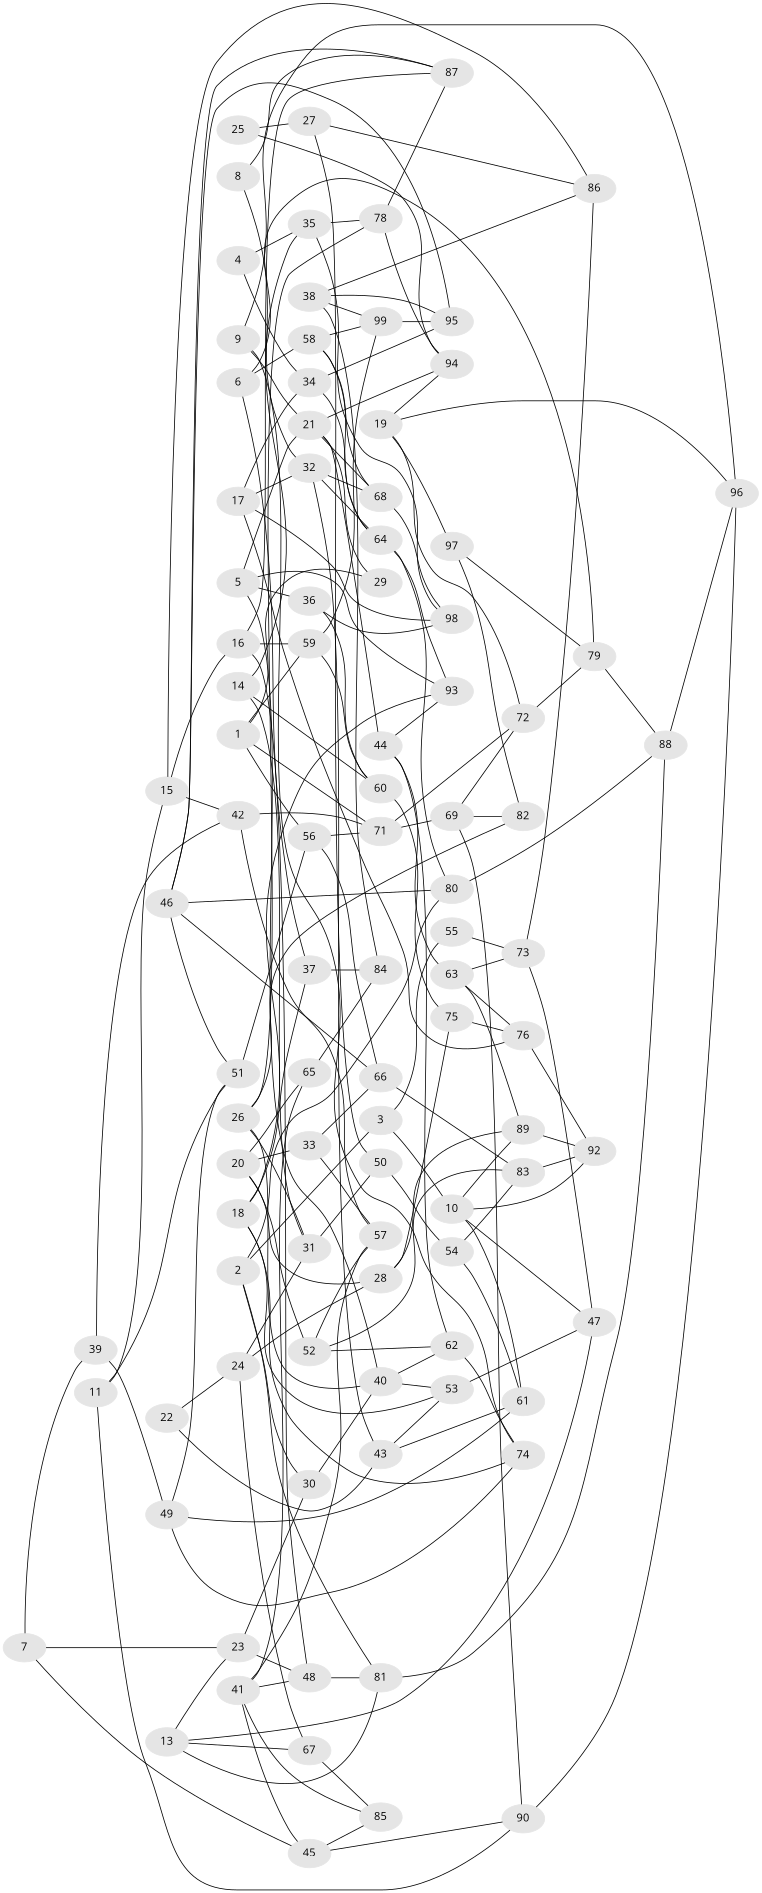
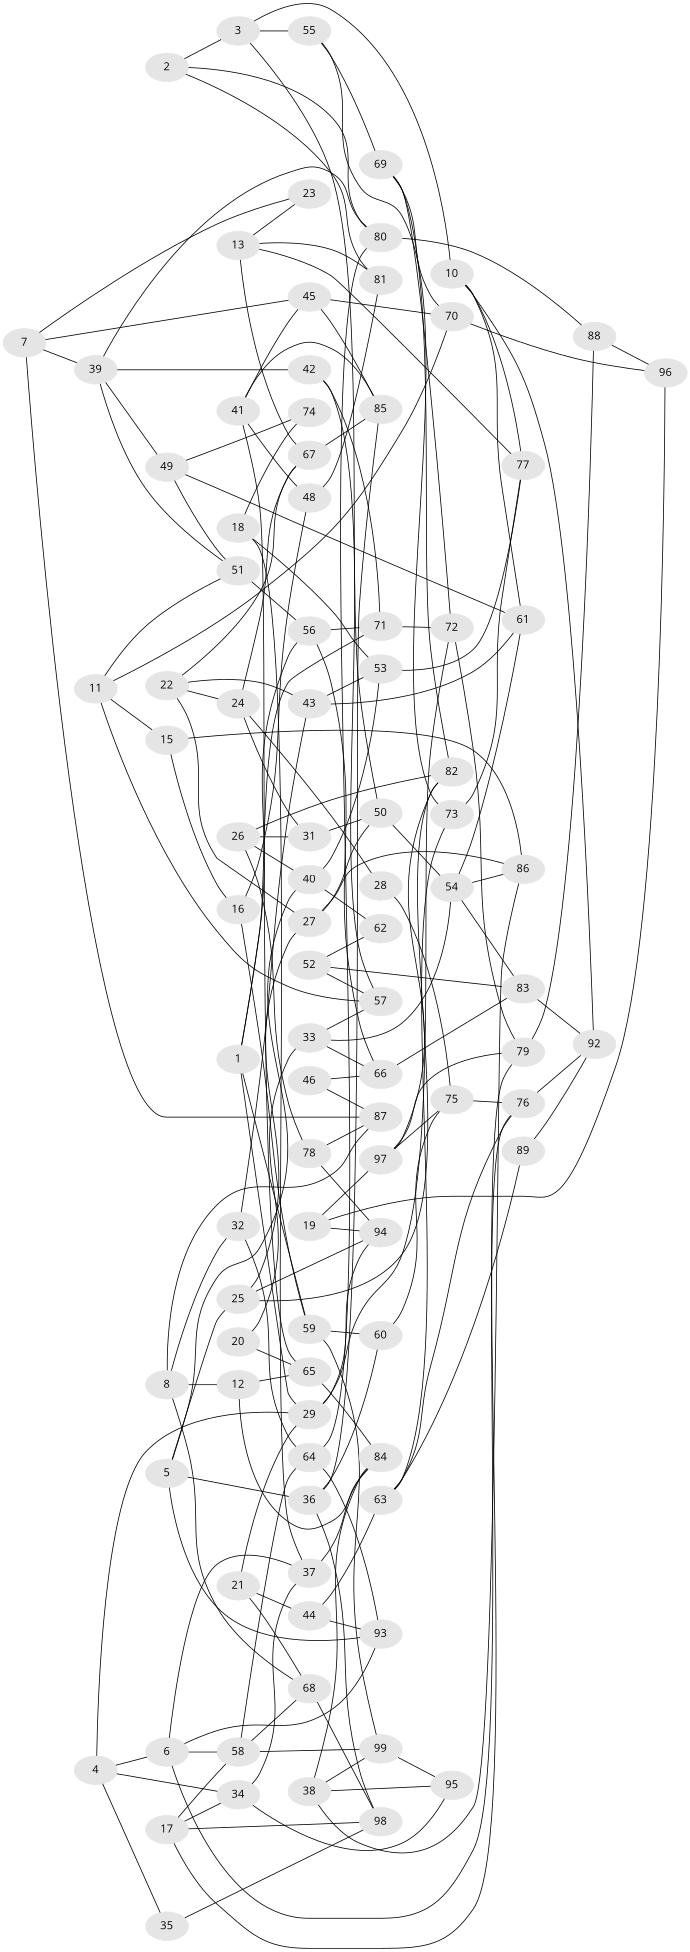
(216, 112) -> none
(270, 190) -> (79, 842)
(345, 222) -> none
(238, 340) -> none
none -> (353, 389)
(380, 394) -> (346, 1324)
(345, 461) -> (274, 1684)
(345, 483) -> (198, 1556)
(274, 485) -> (199, 1793)
(259, 525) -> (199, 1372)
(571, 572) -> (488, 878)
(441, 578) -> (427, 837)
none -> (252, 605)
(238, 687) -> none
(295, 798) -> (296, 1724)
(203, 803) -> none
(422, 823) -> (352, 95)
none -> (202, 825)
none -> (357, 878)
(316, 896) -> (221, 210)
(193, 992) -> (143, 485)
none -> (415, 1009)
(426, 1043) -> none
none -> (427, 1096)
none -> (416, 1130)
(431, 1161) -> none
(490, 1165) -> none
(278, 1256) -> none
(630, 1264) -> none
(299, 1276) -> none
(595, 1322) -> (523, 466)
none -> (238, 1385)
(486, 1390) -> none
(338, 1470) -> (190, 893)
(310, 1485) -> none
none -> (118, 1525)
(274, 1663) -> none
none -> (131, 1761)
(523, 1819) -> (452, 317)
